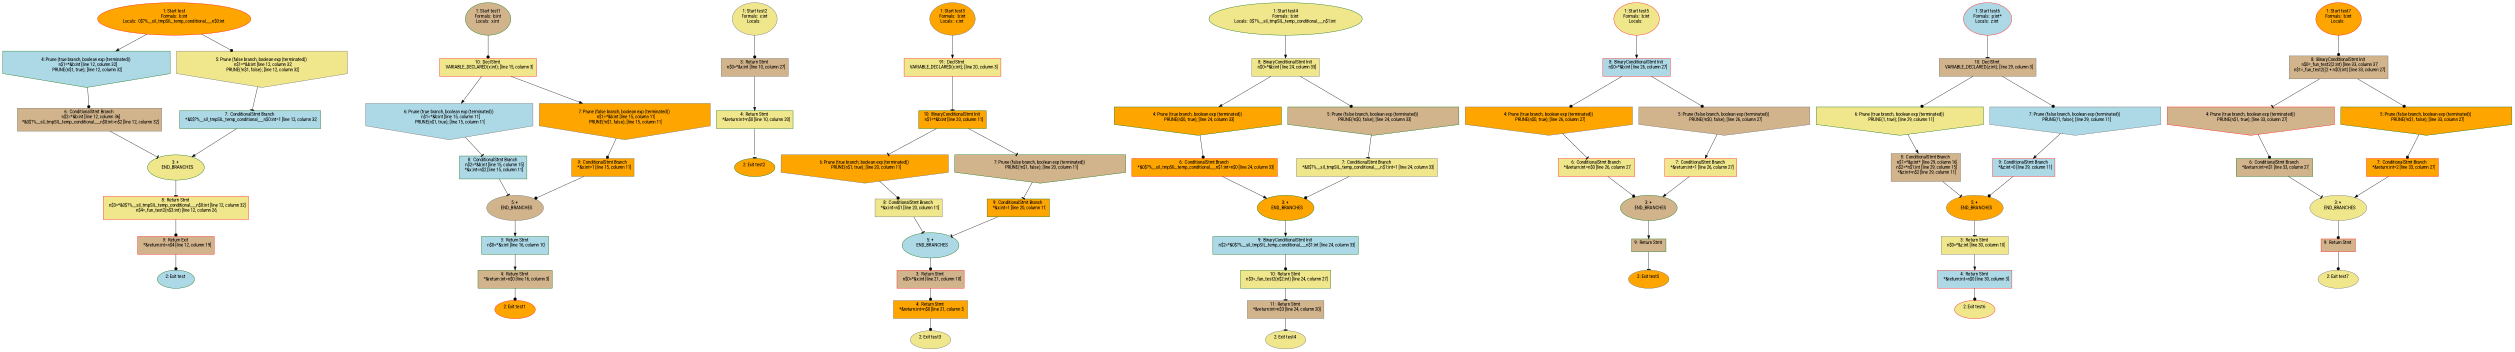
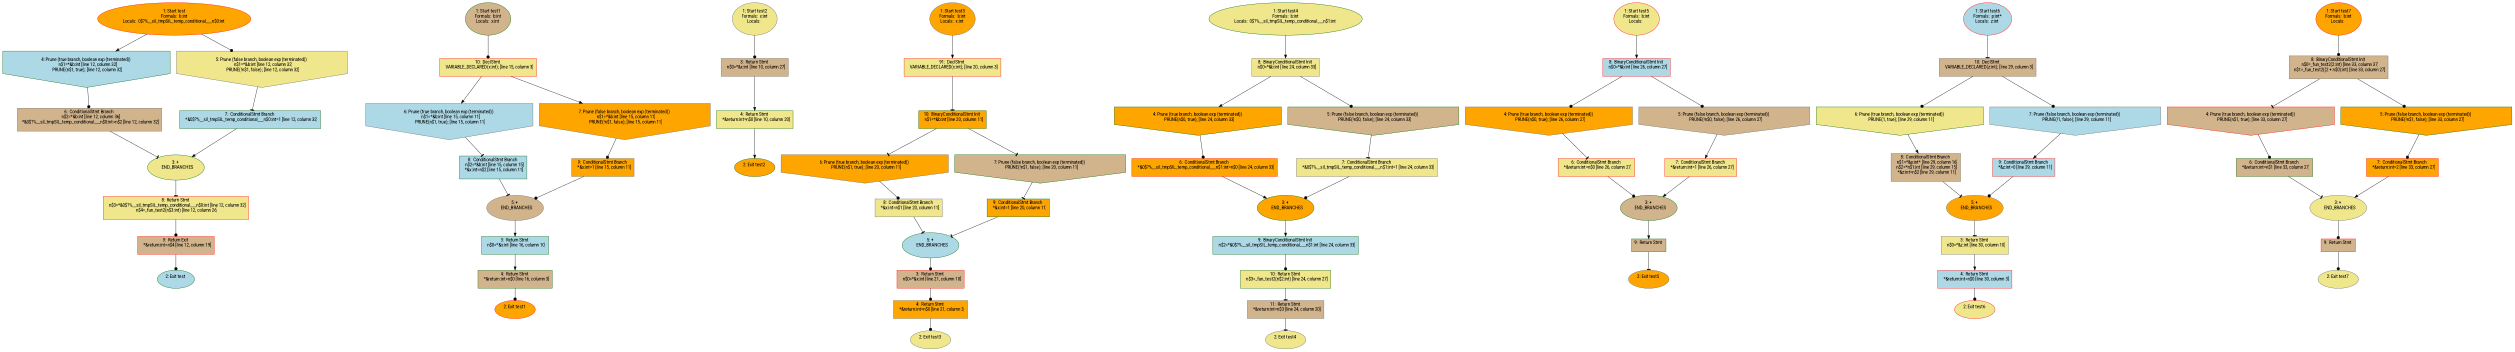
(755, 142) -> (755, 142)
